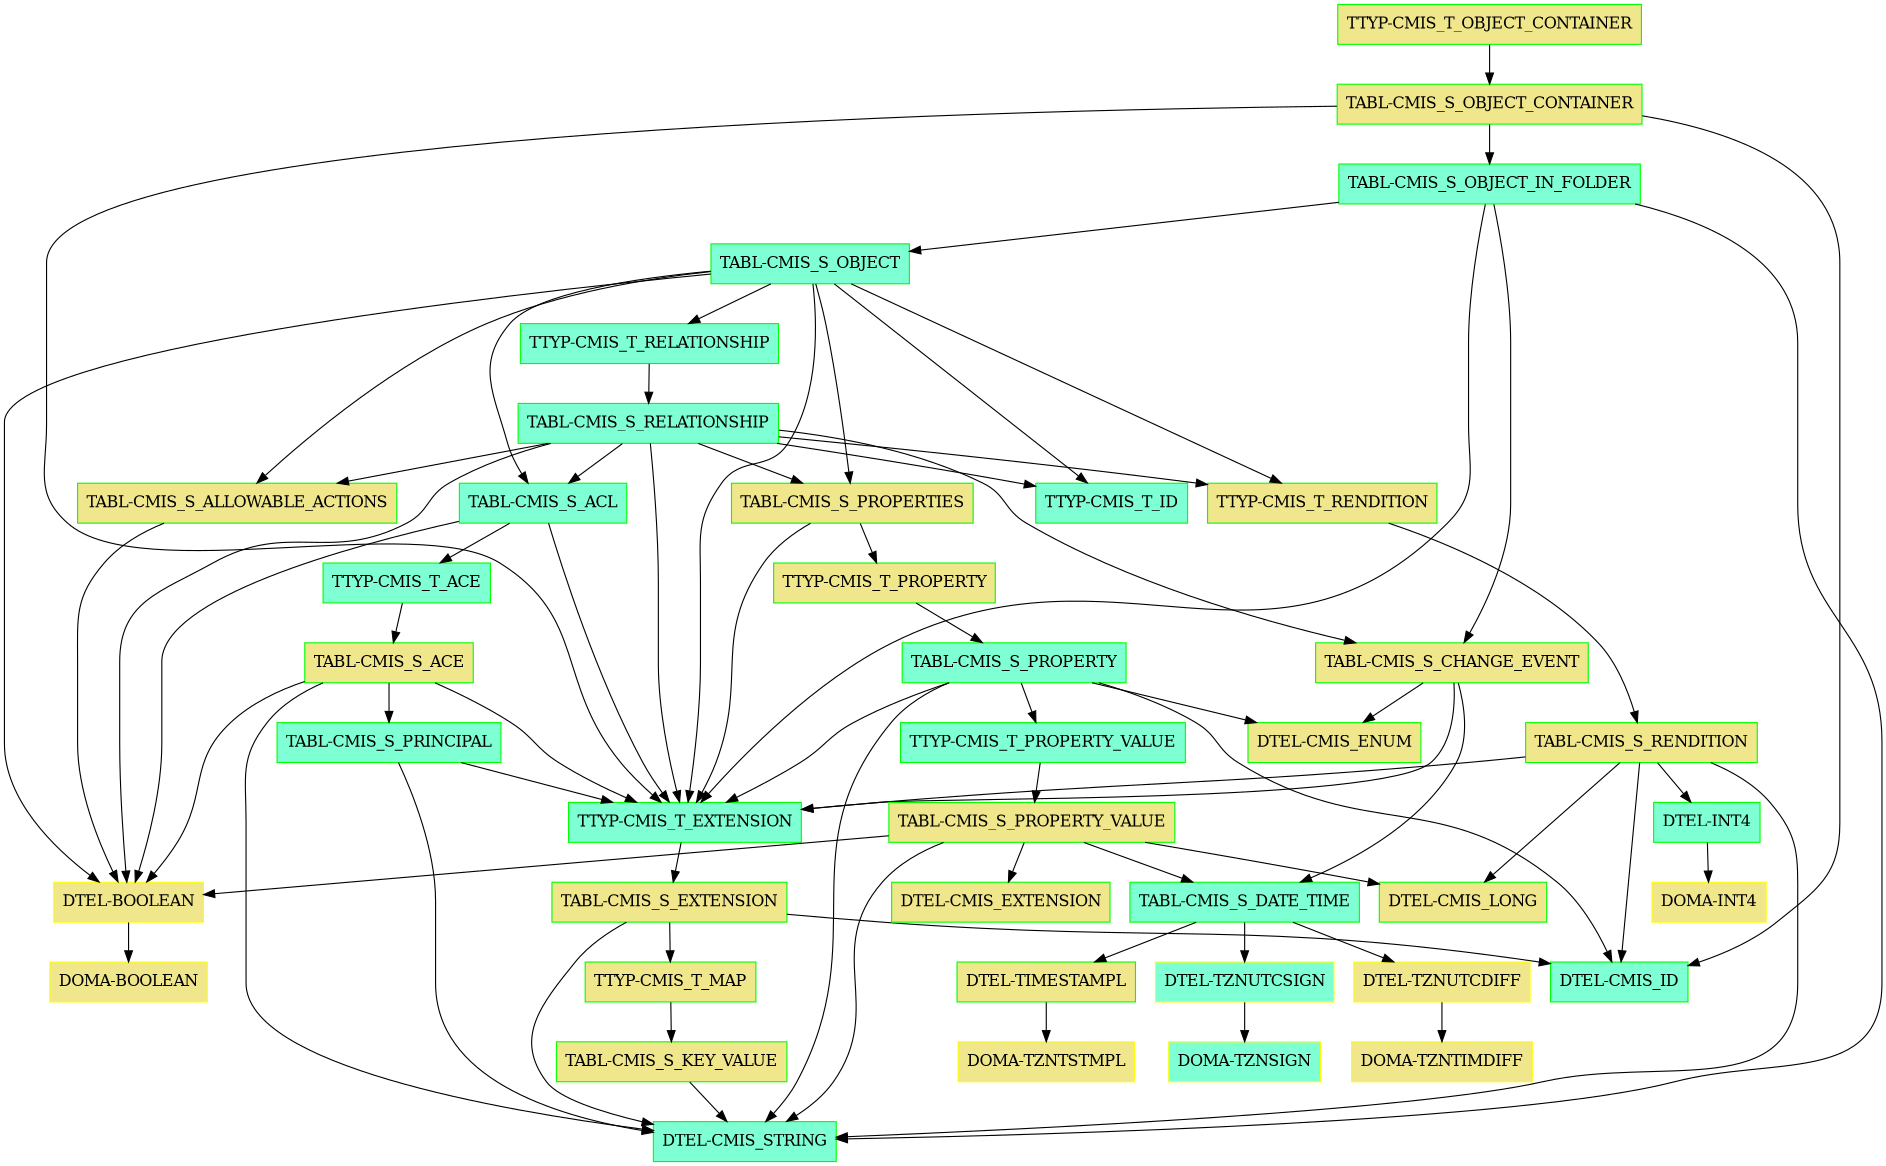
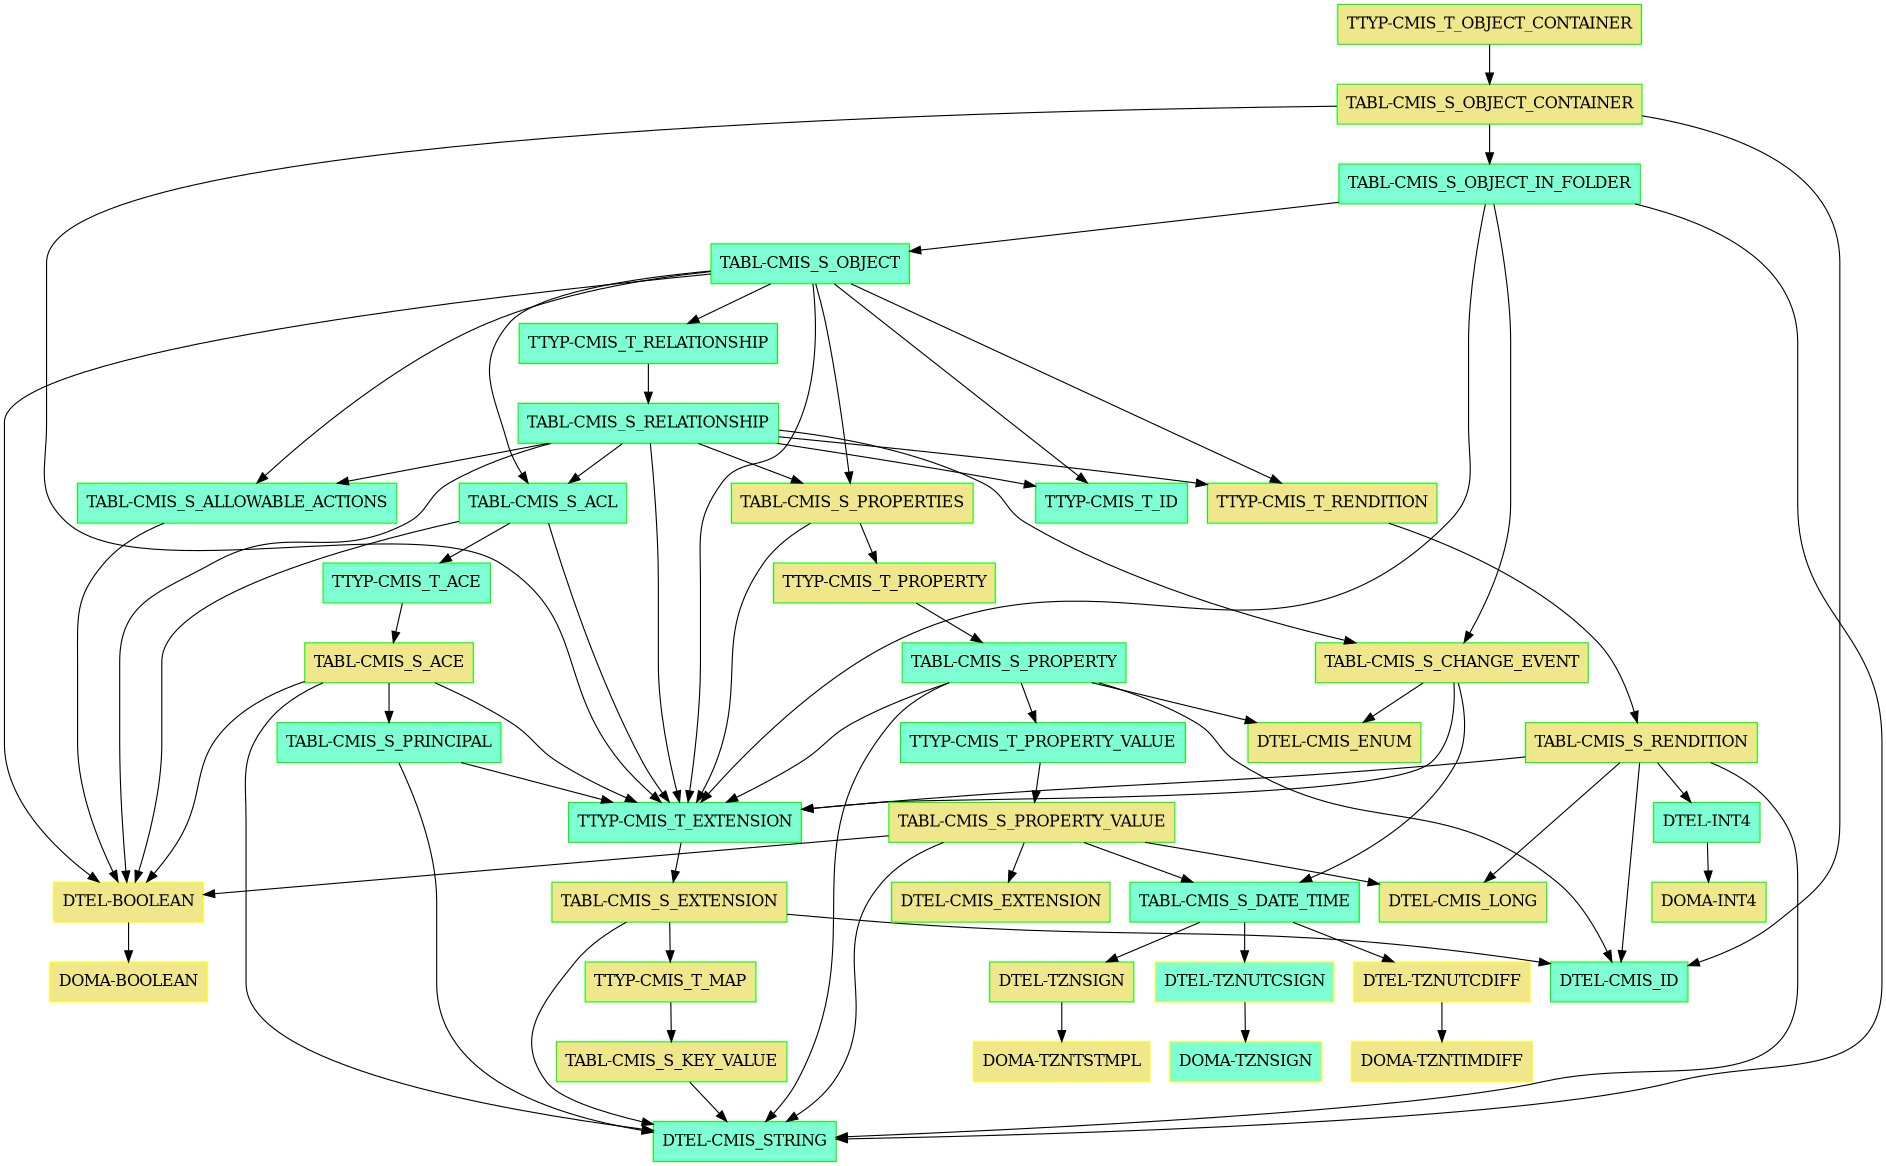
(237, 503) -> (237, 503)
(1709, 902) -> (1709, 902)
(1046, 982) -> (1062, 982)
